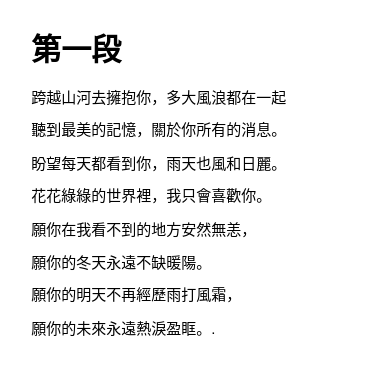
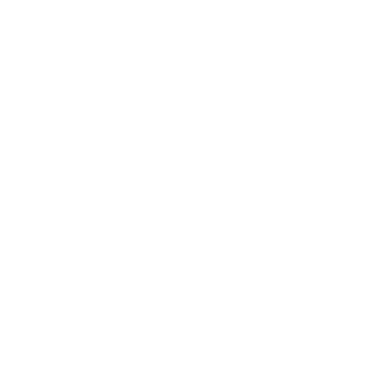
(194, 182) -> none
